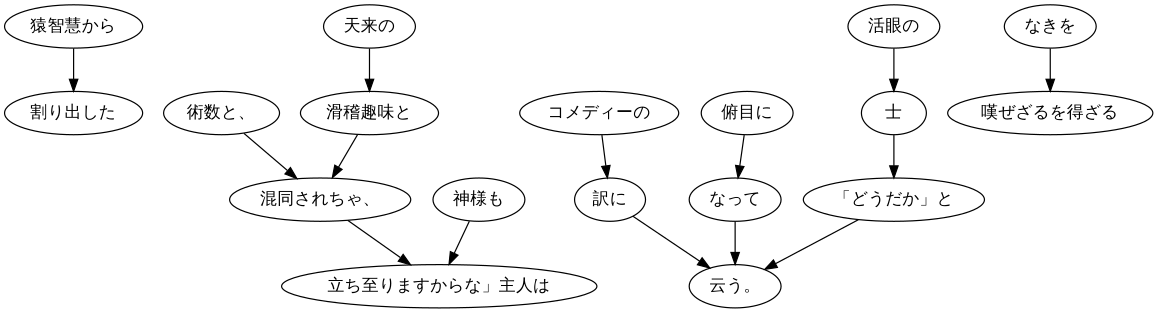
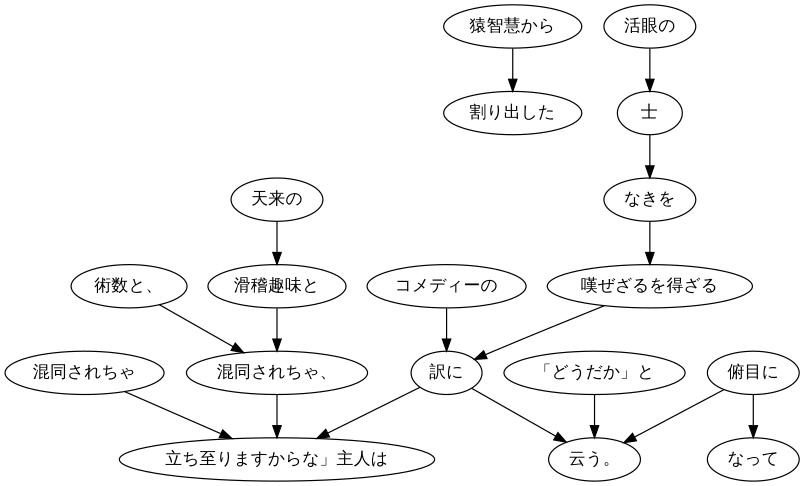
(894, 150) -> (650, 150)
(479, 200) -> (85, 373)
(735, 237) -> (679, 413)
none -> (545, 330)
none -> (374, 410)
